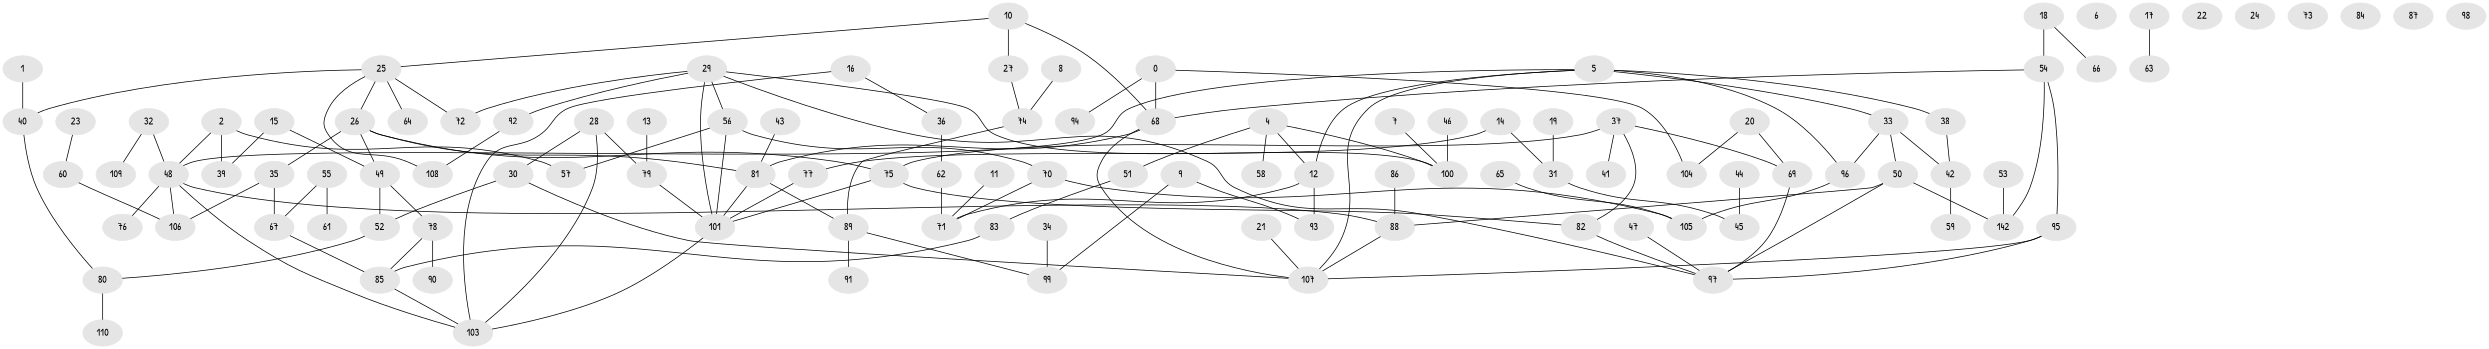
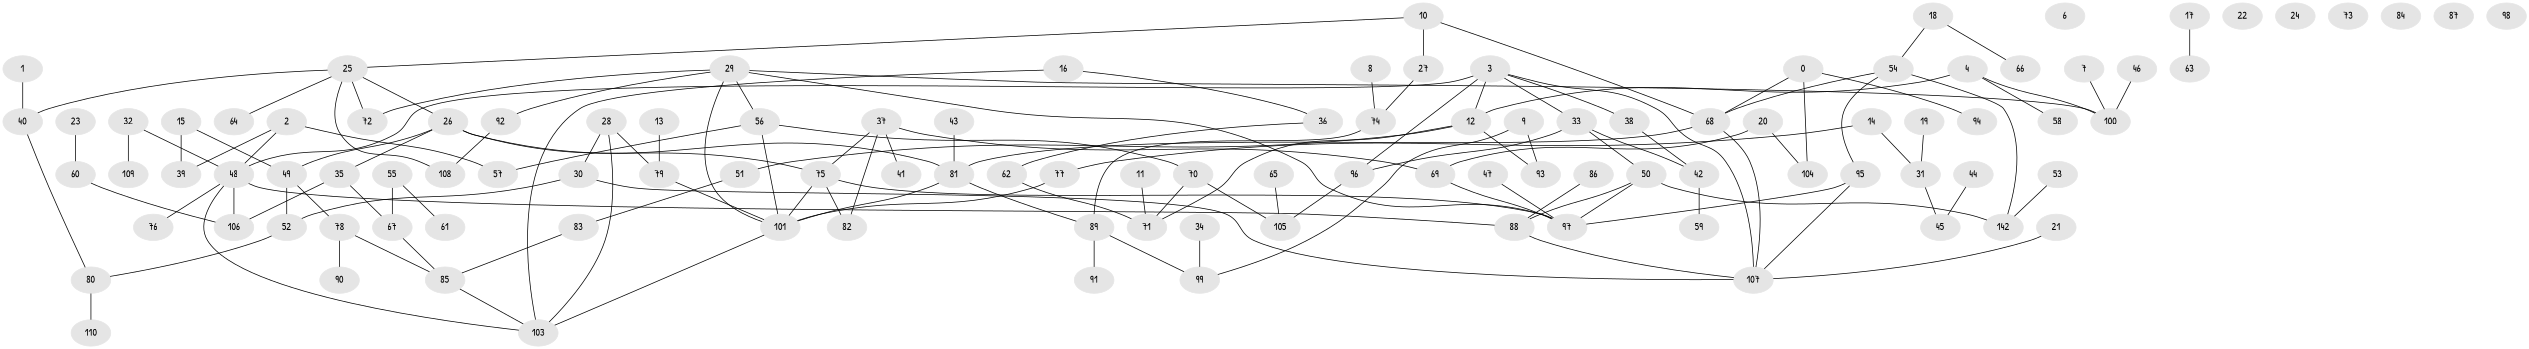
(1594, 69) -> (1490, 69)
(1212, 140) -> (966, 146)
(1646, 256) -> (1196, 195)
